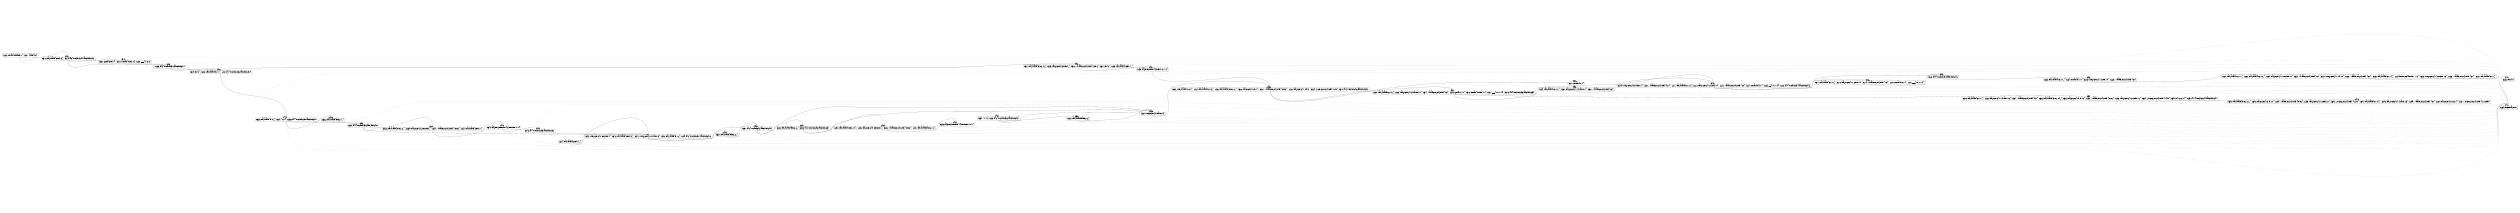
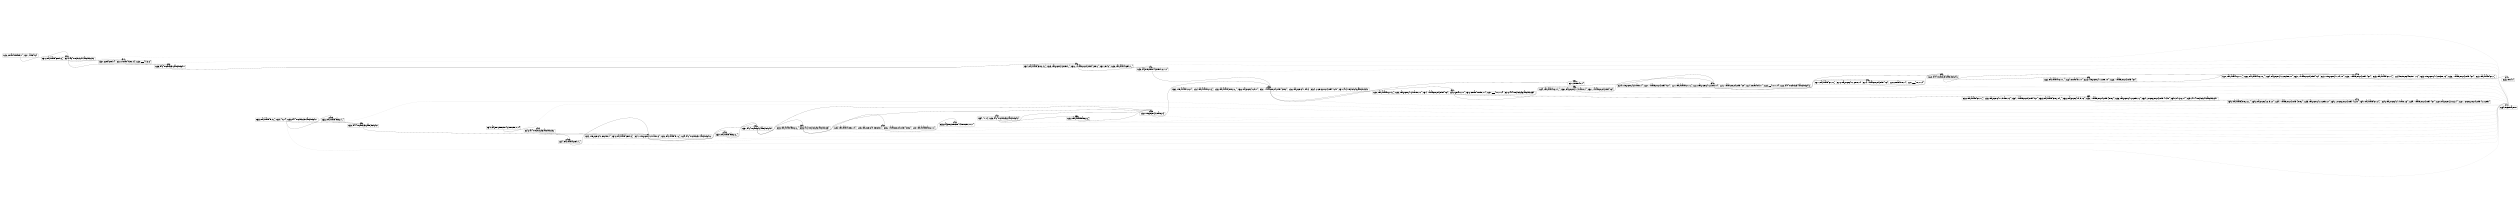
(221, 72) -> none
none -> (2149, 75)
(433, 129) -> none
none -> (563, 135)
